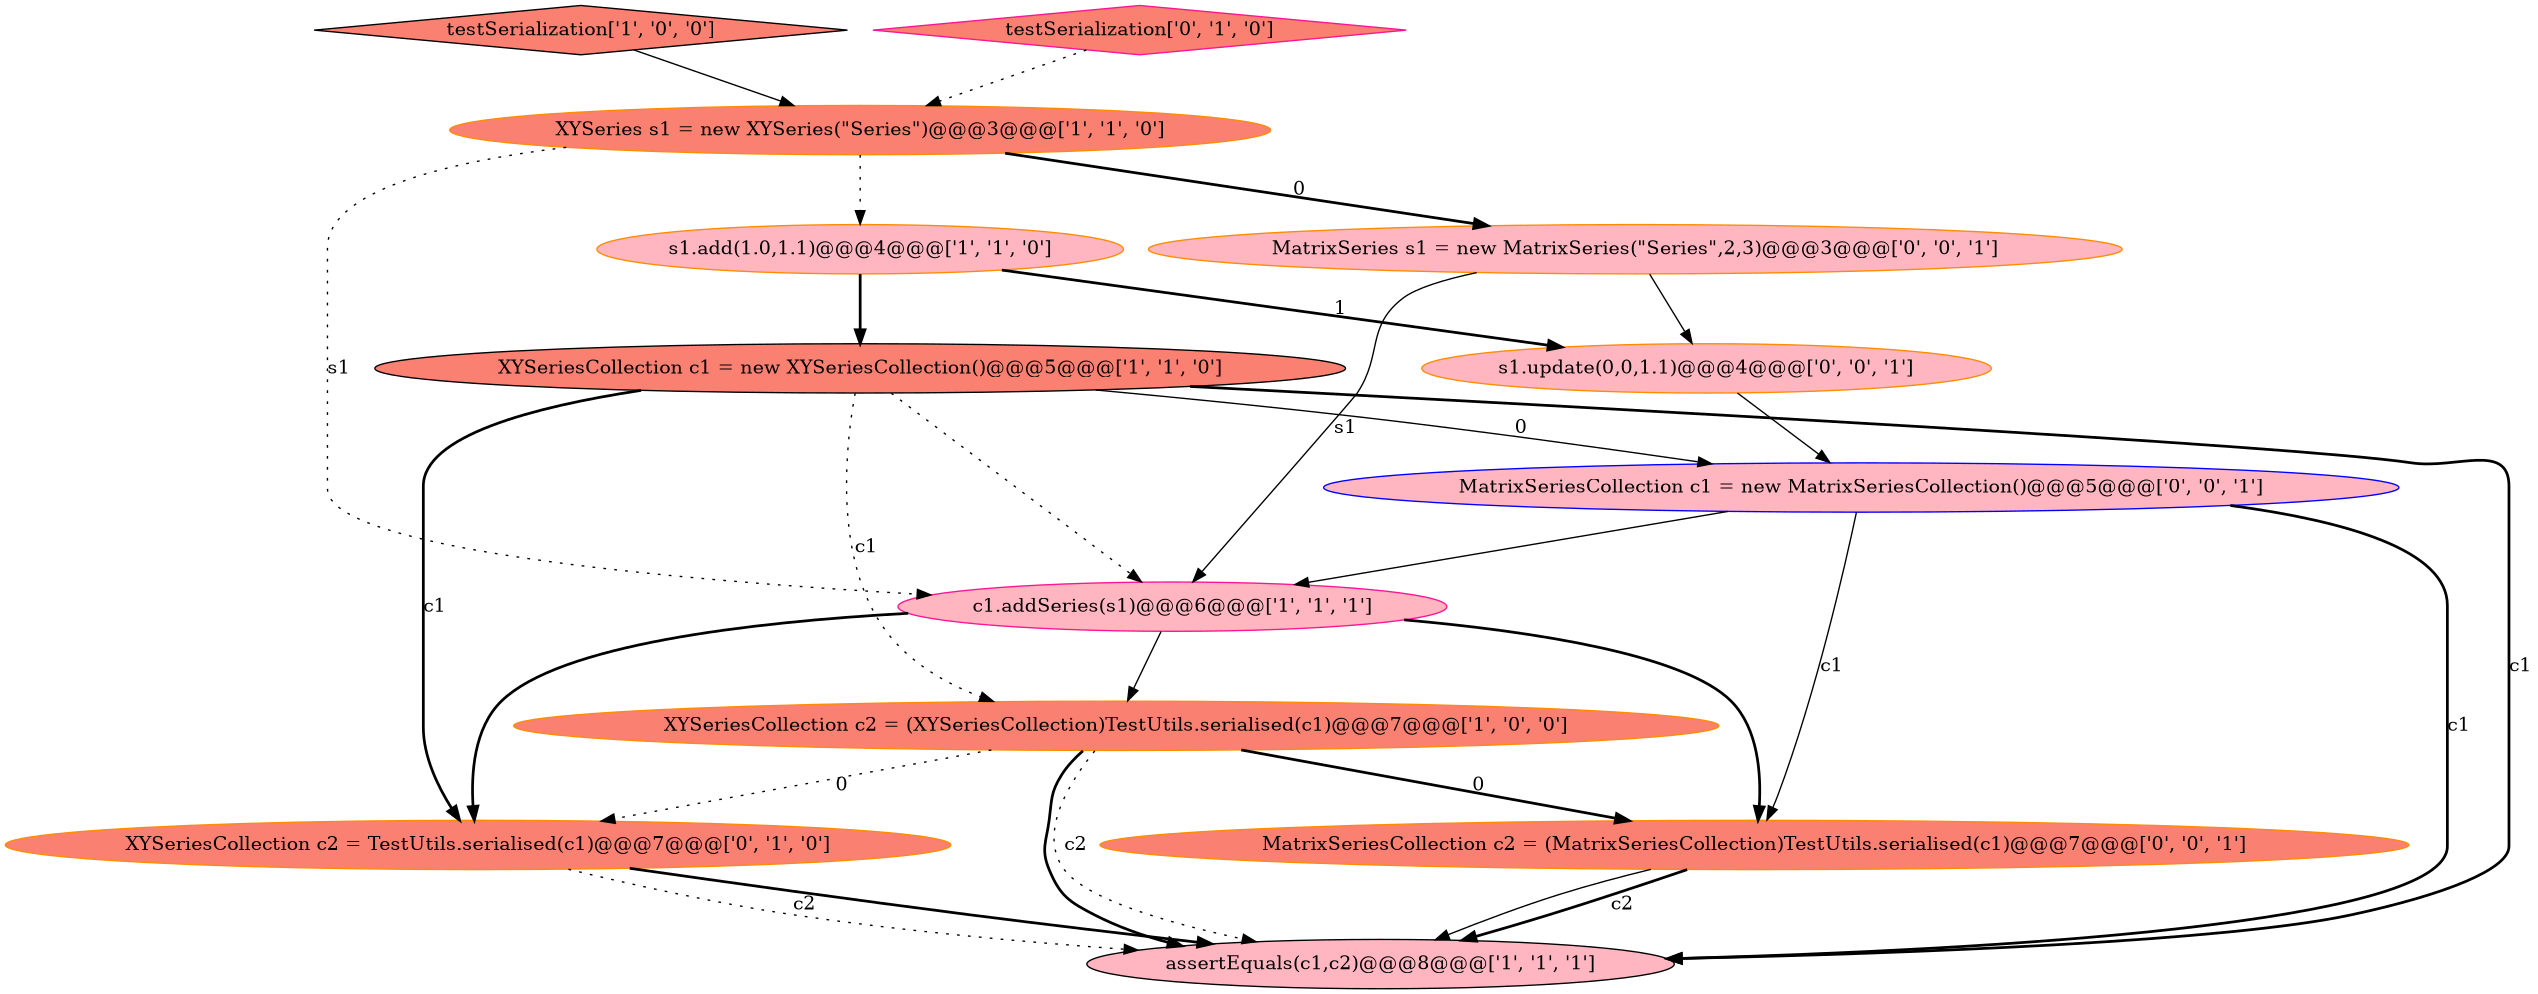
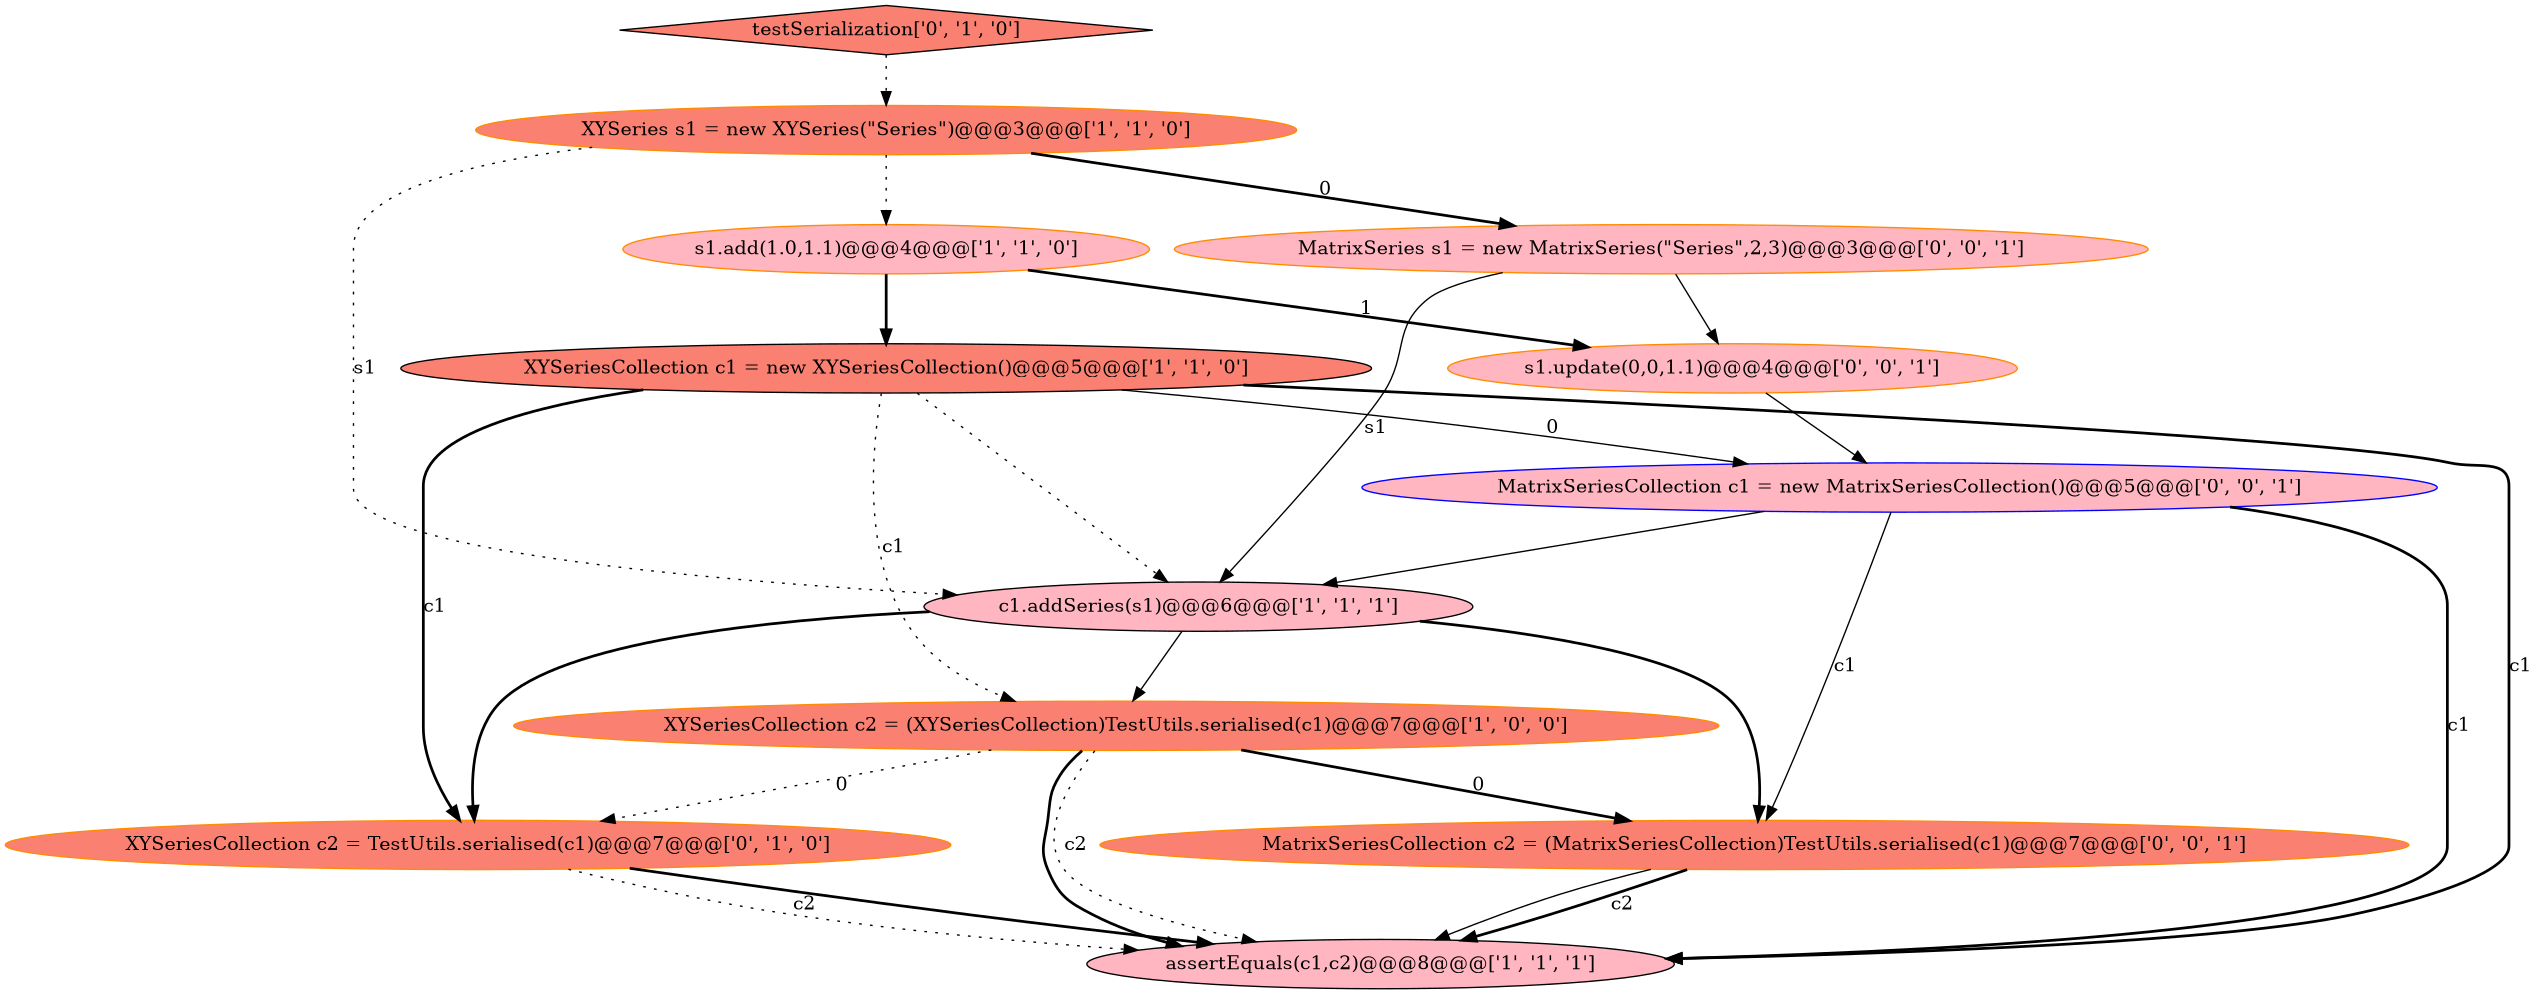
(581, 30) -> none
(1140, 30) -> (886, 30)
(1172, 607) -> (1198, 607)
